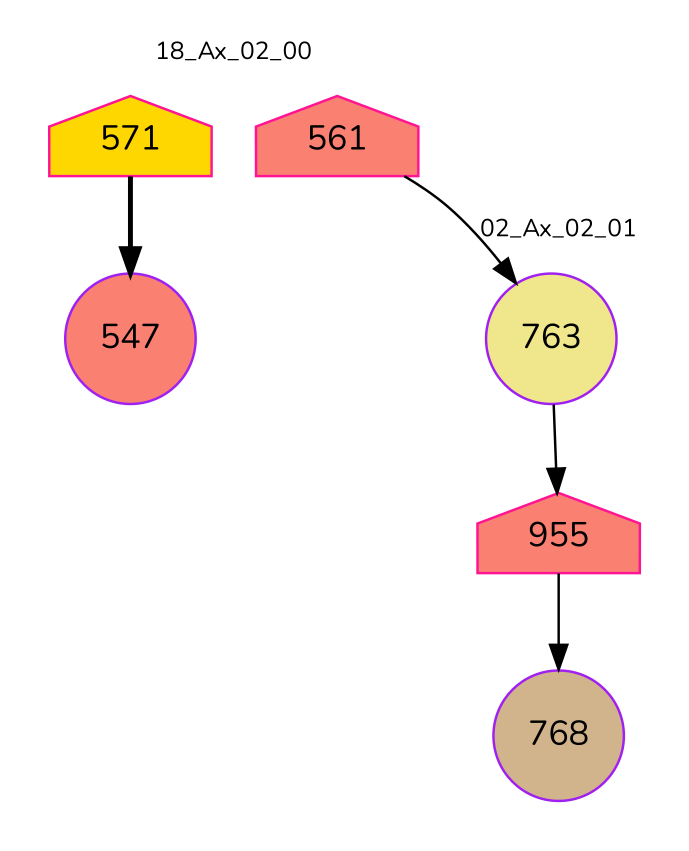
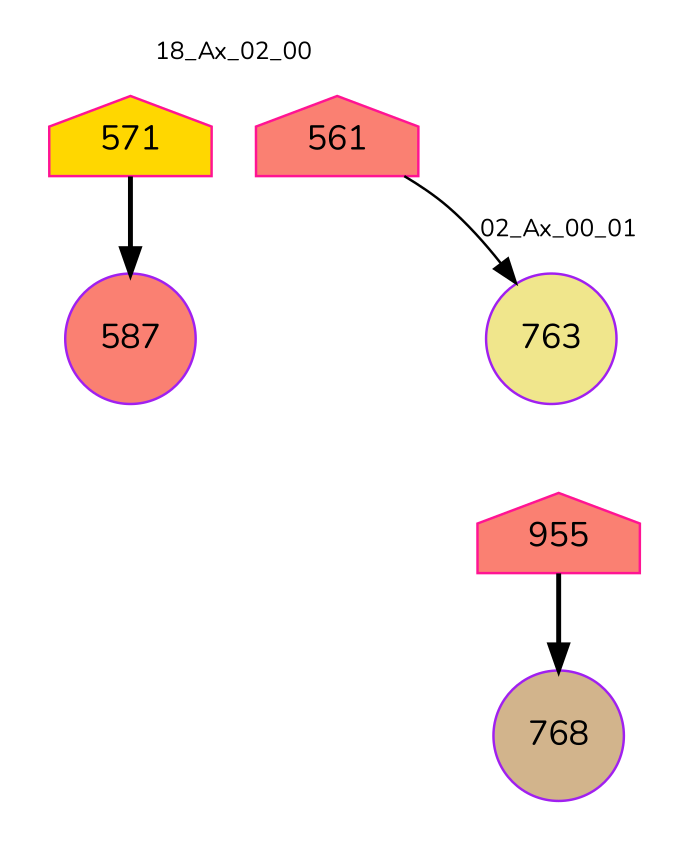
(559, 230) -> (559, 230)
(130, 339) -> (130, 339)
(555, 437) -> none
(559, 609) -> (559, 609)
